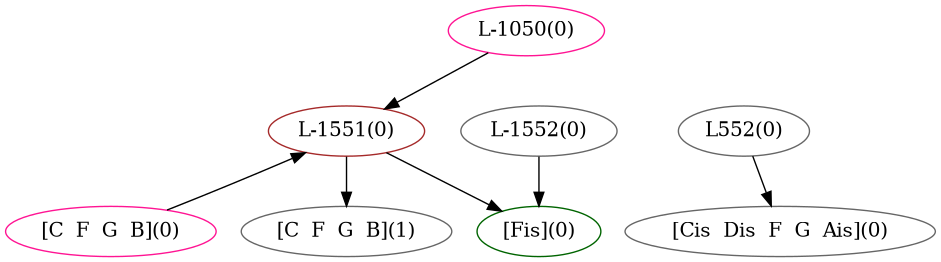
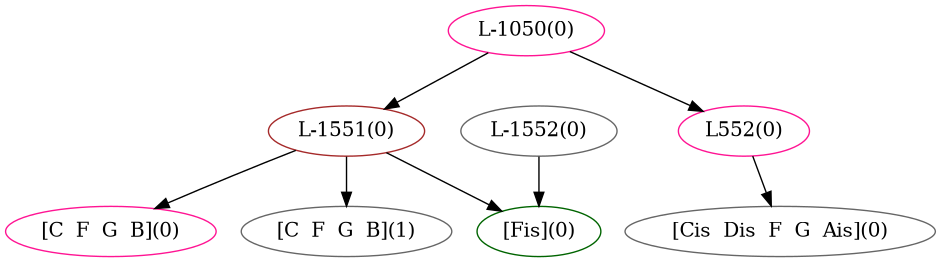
none -> (630, 79)
(744, 131) -> (744, 131)
(230, 185) -> (232, 176)
